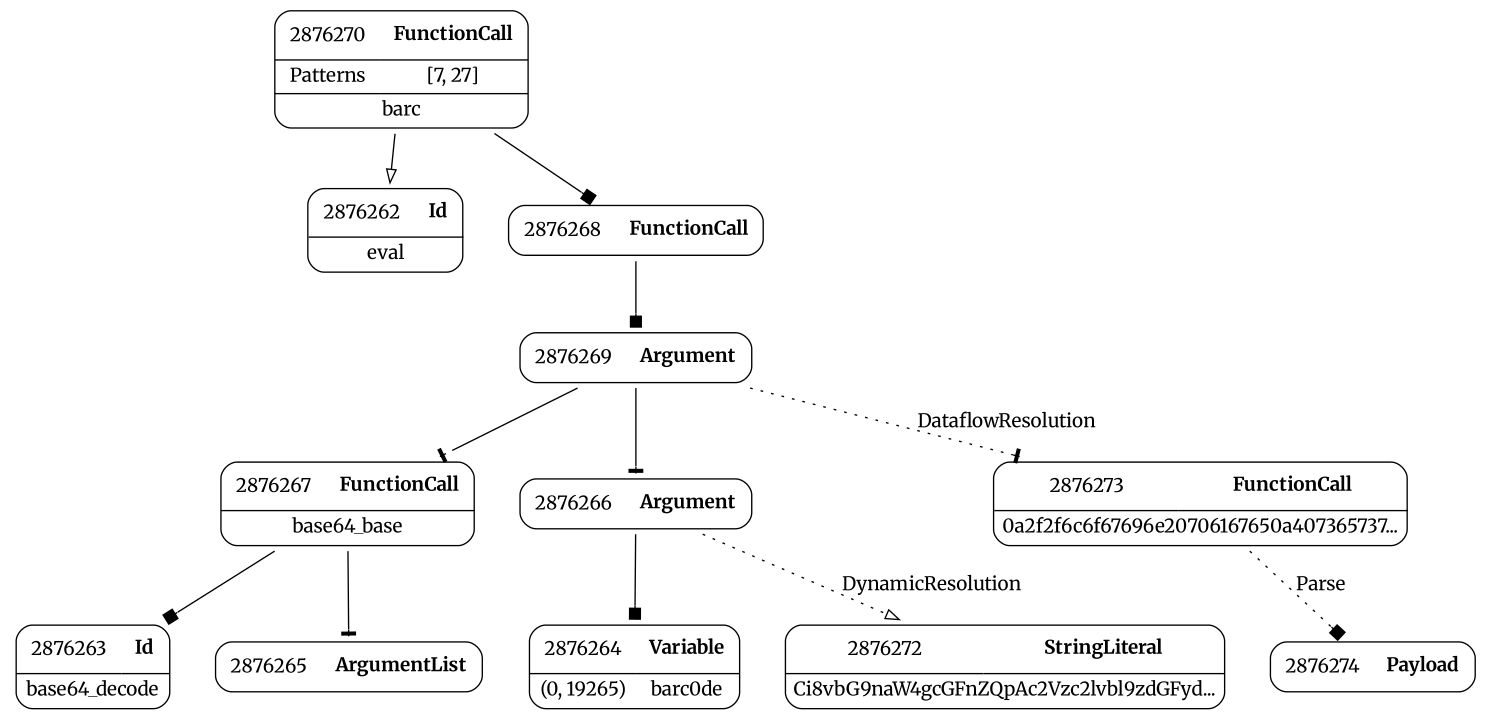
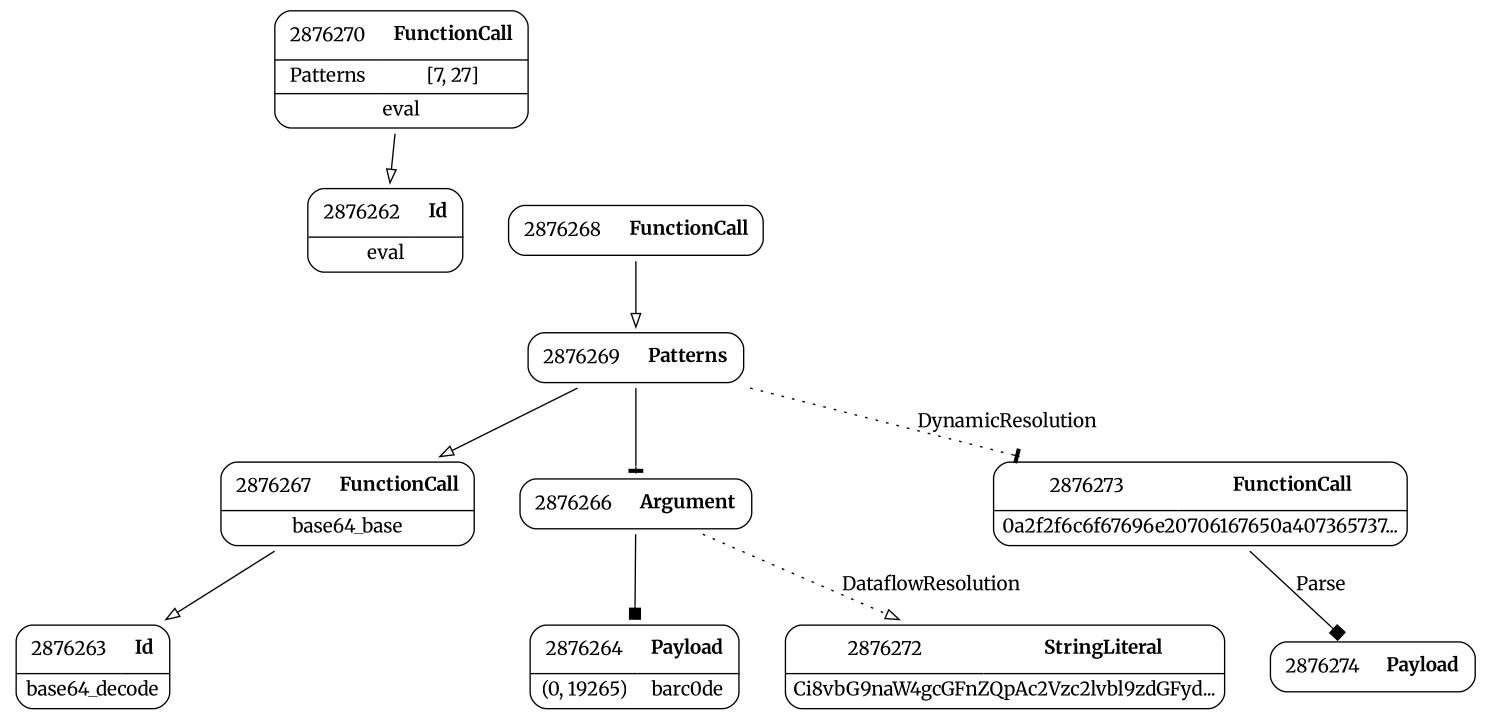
(401, 110) -> (401, 110)
(538, 163) -> none
(636, 287) -> (636, 287)
(688, 356) -> (688, 356)
(515, 419) -> (515, 419)
(1007, 422) -> (1007, 422)
(226, 582) -> (226, 582)
(932, 585) -> (932, 585)
(1291, 589) -> (1291, 589)
(687, 648) -> (688, 648)
(349, 667) -> none
